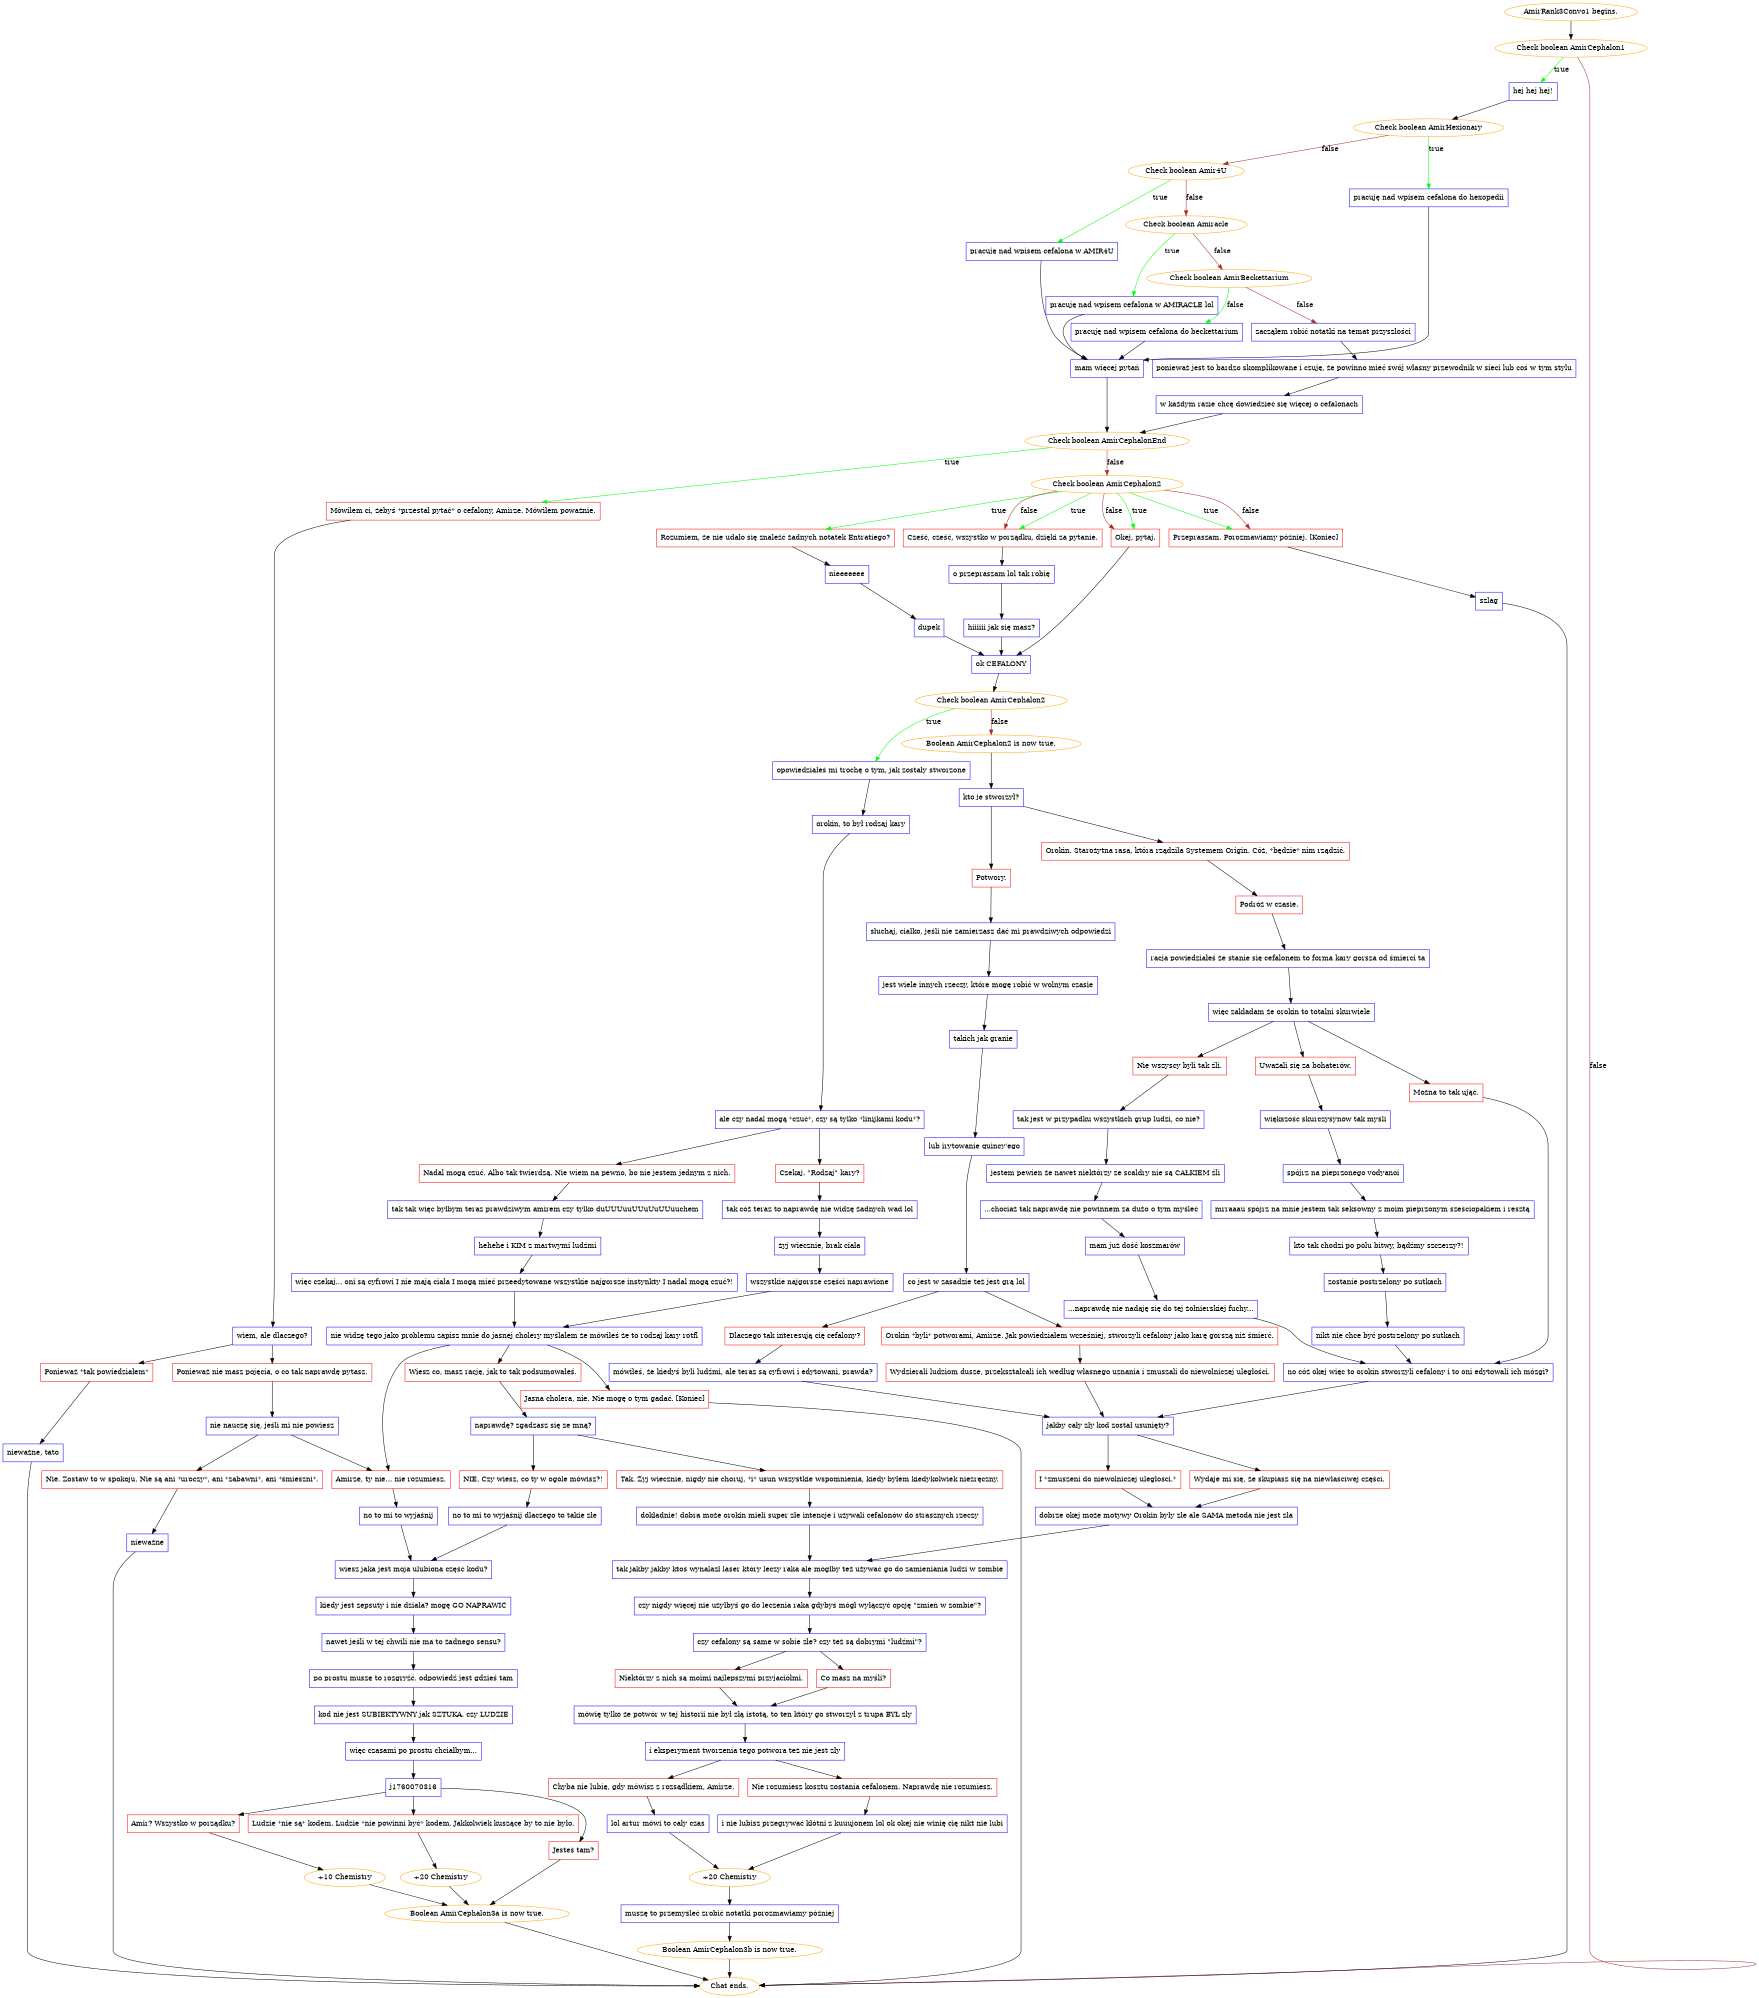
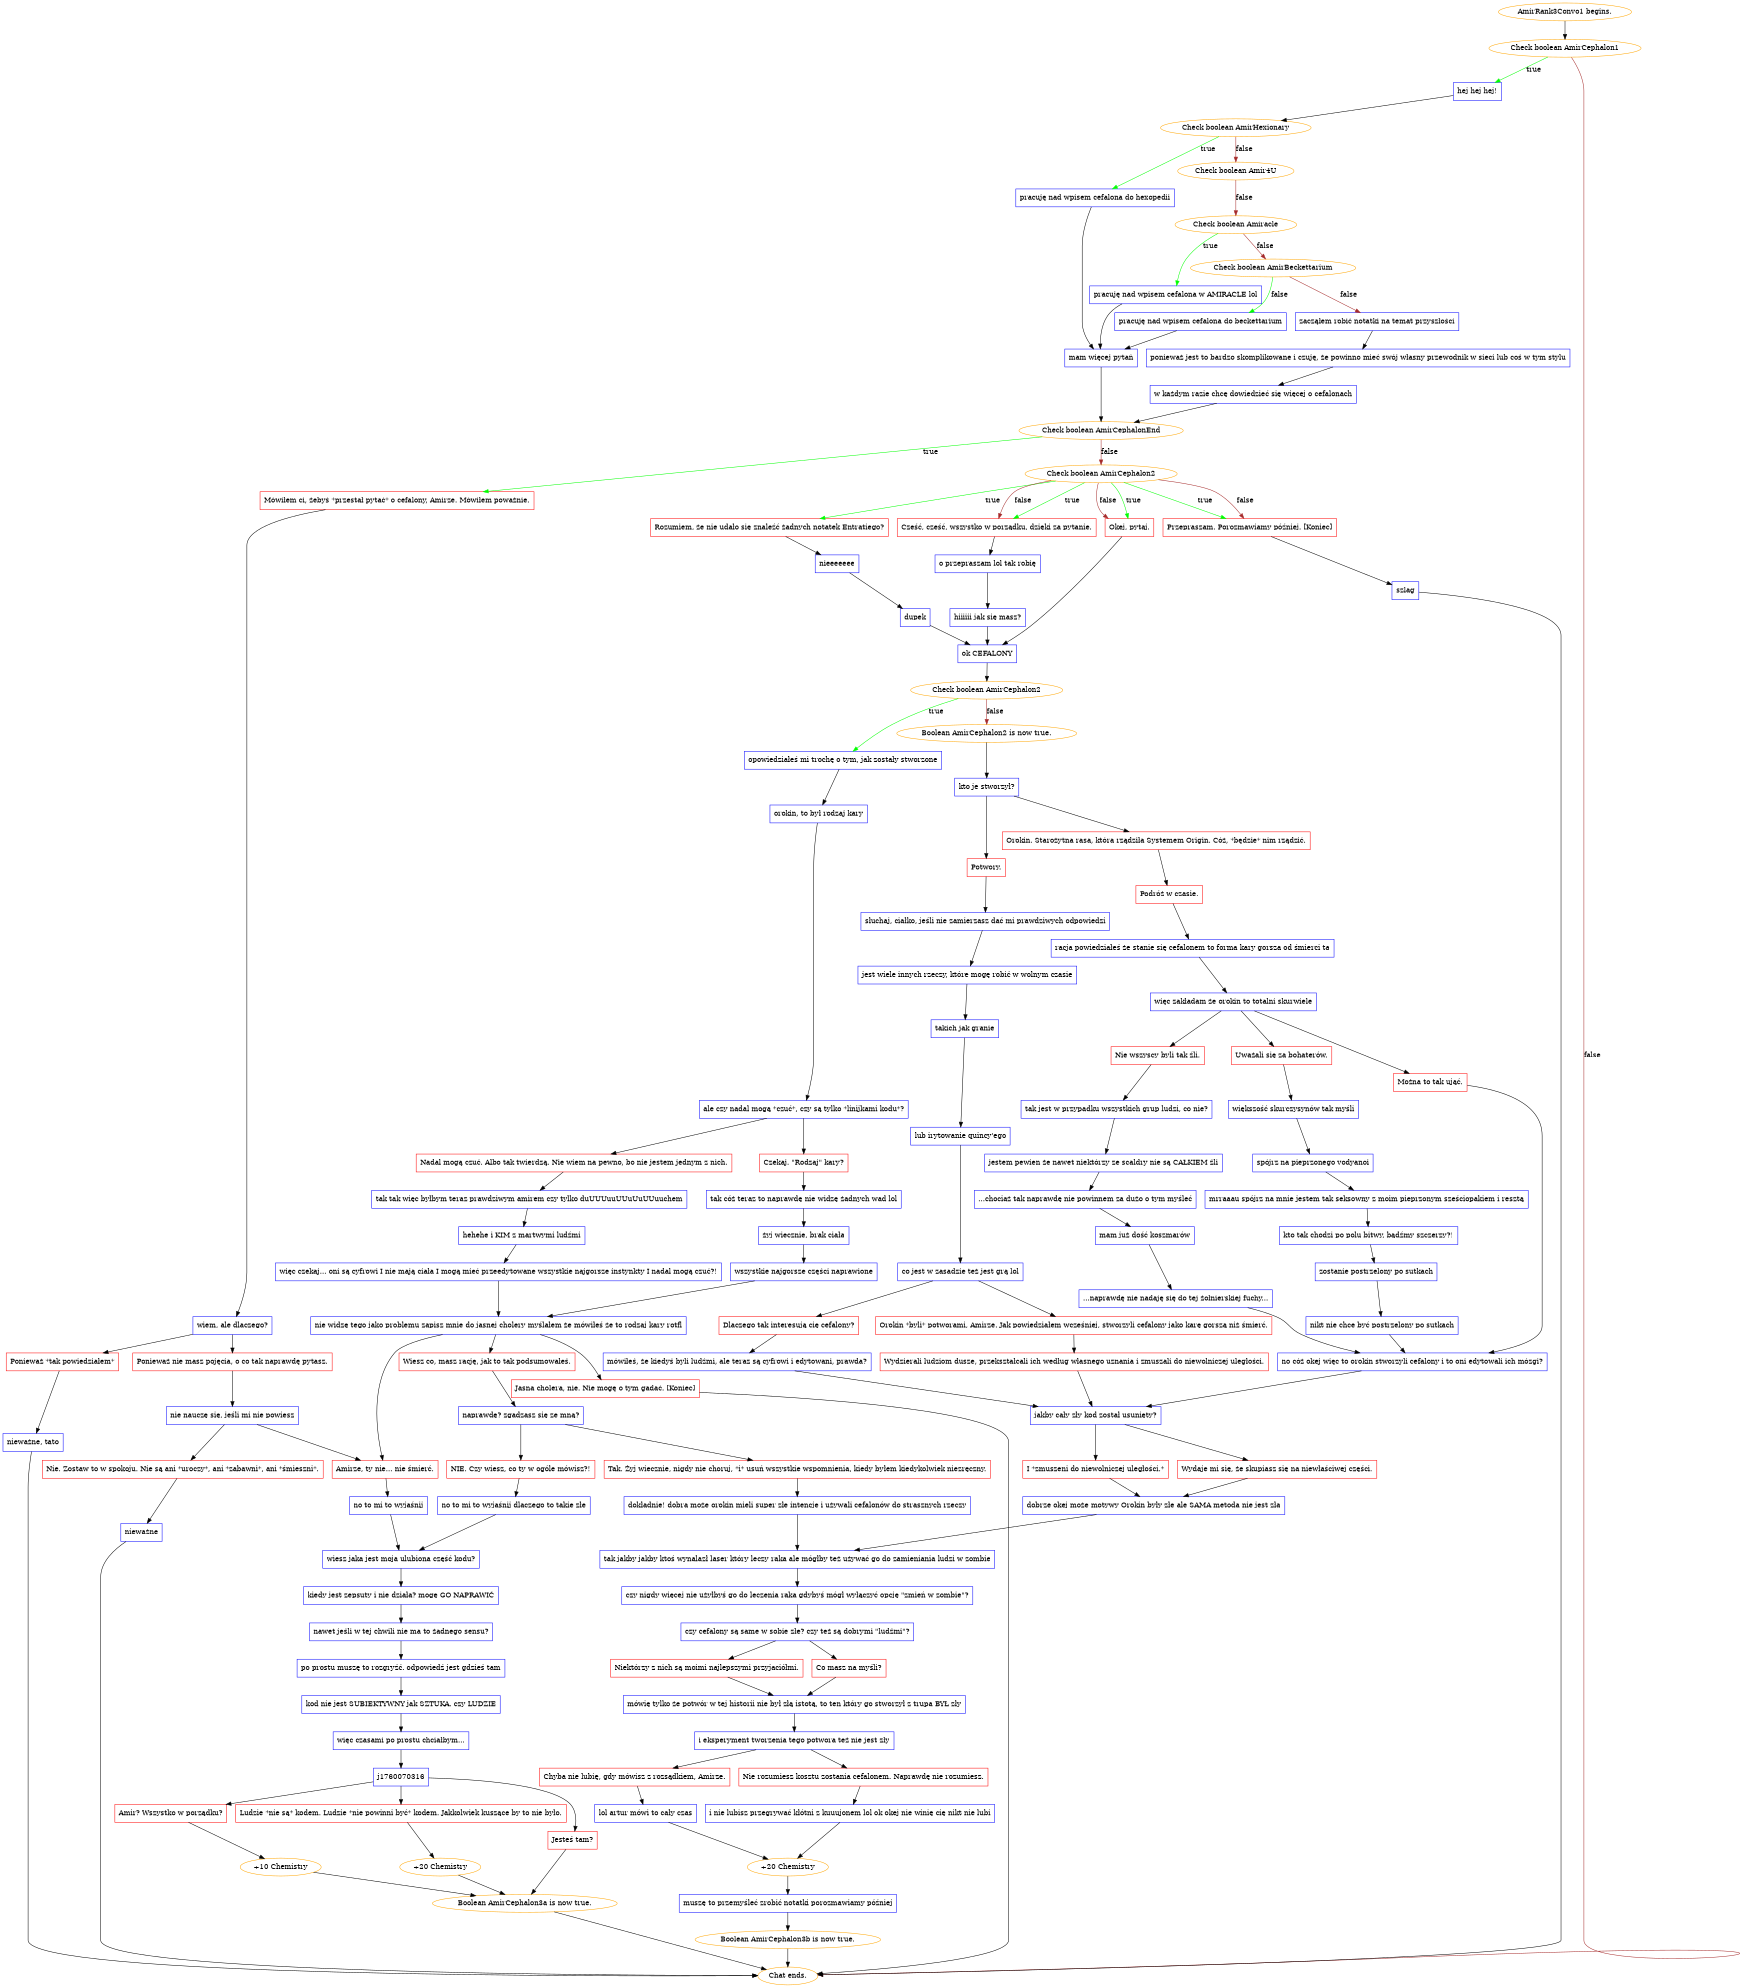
(1042, 252) -> none
(391, 1480) -> (385, 1469)
